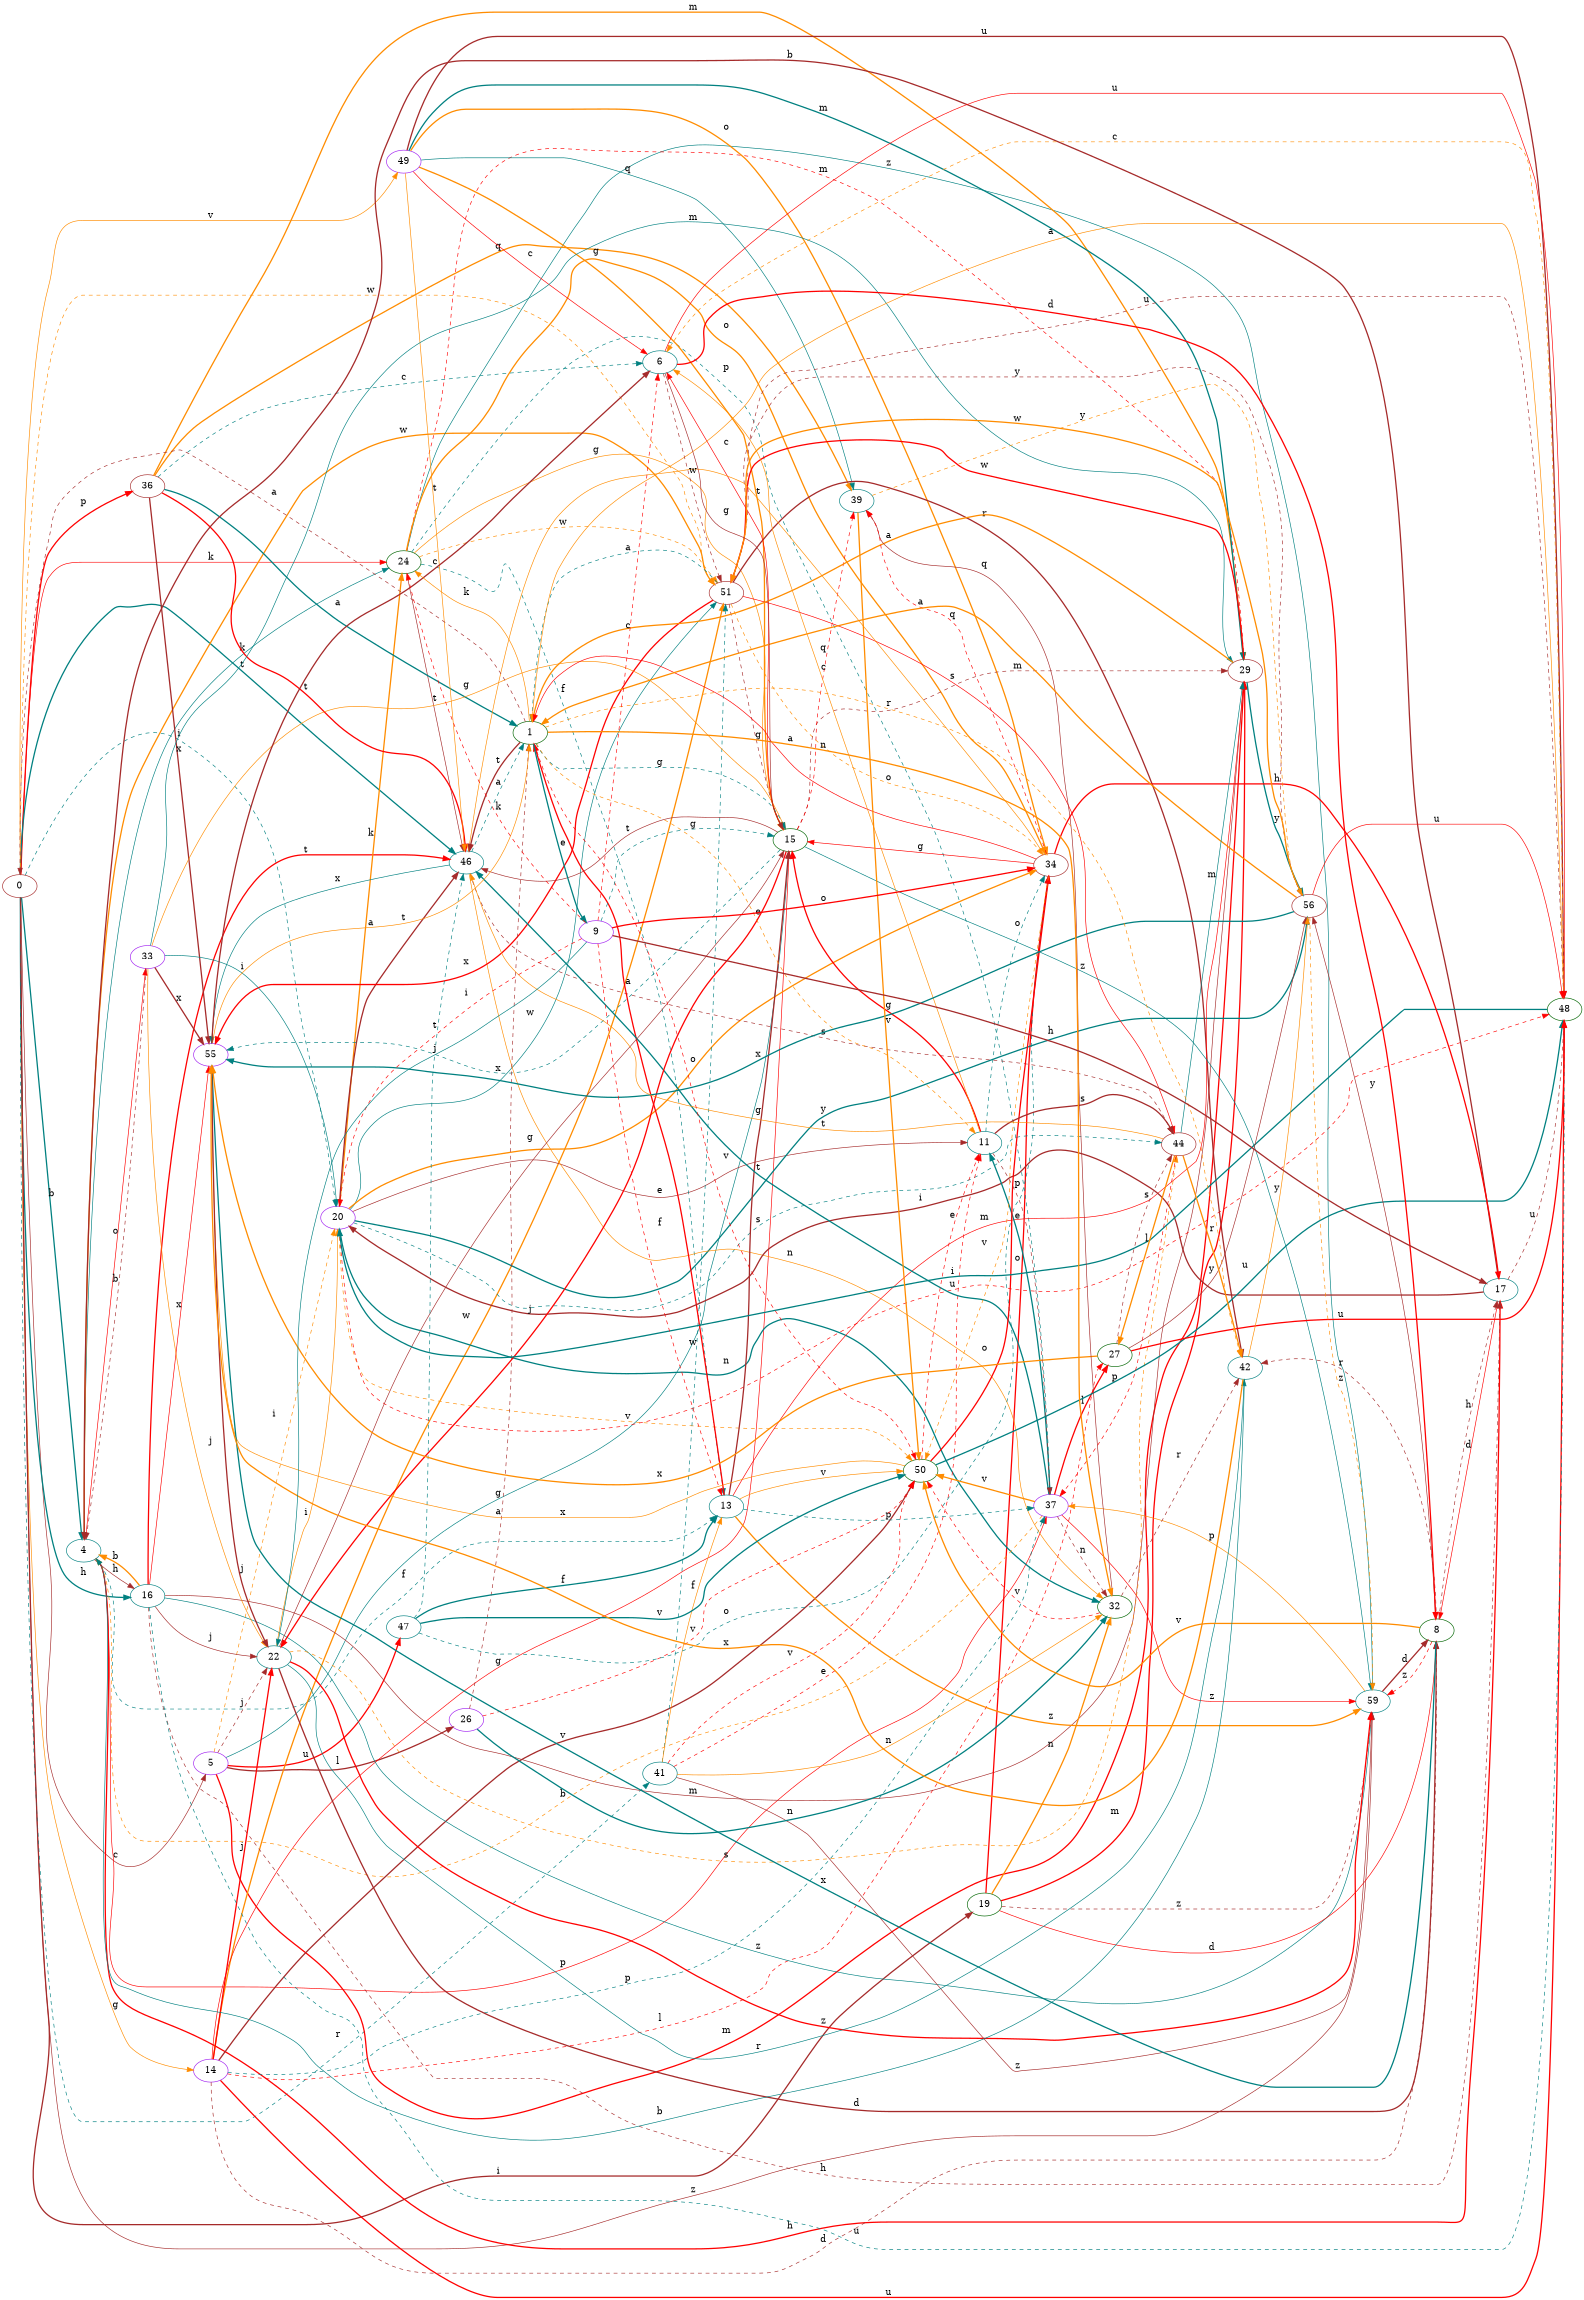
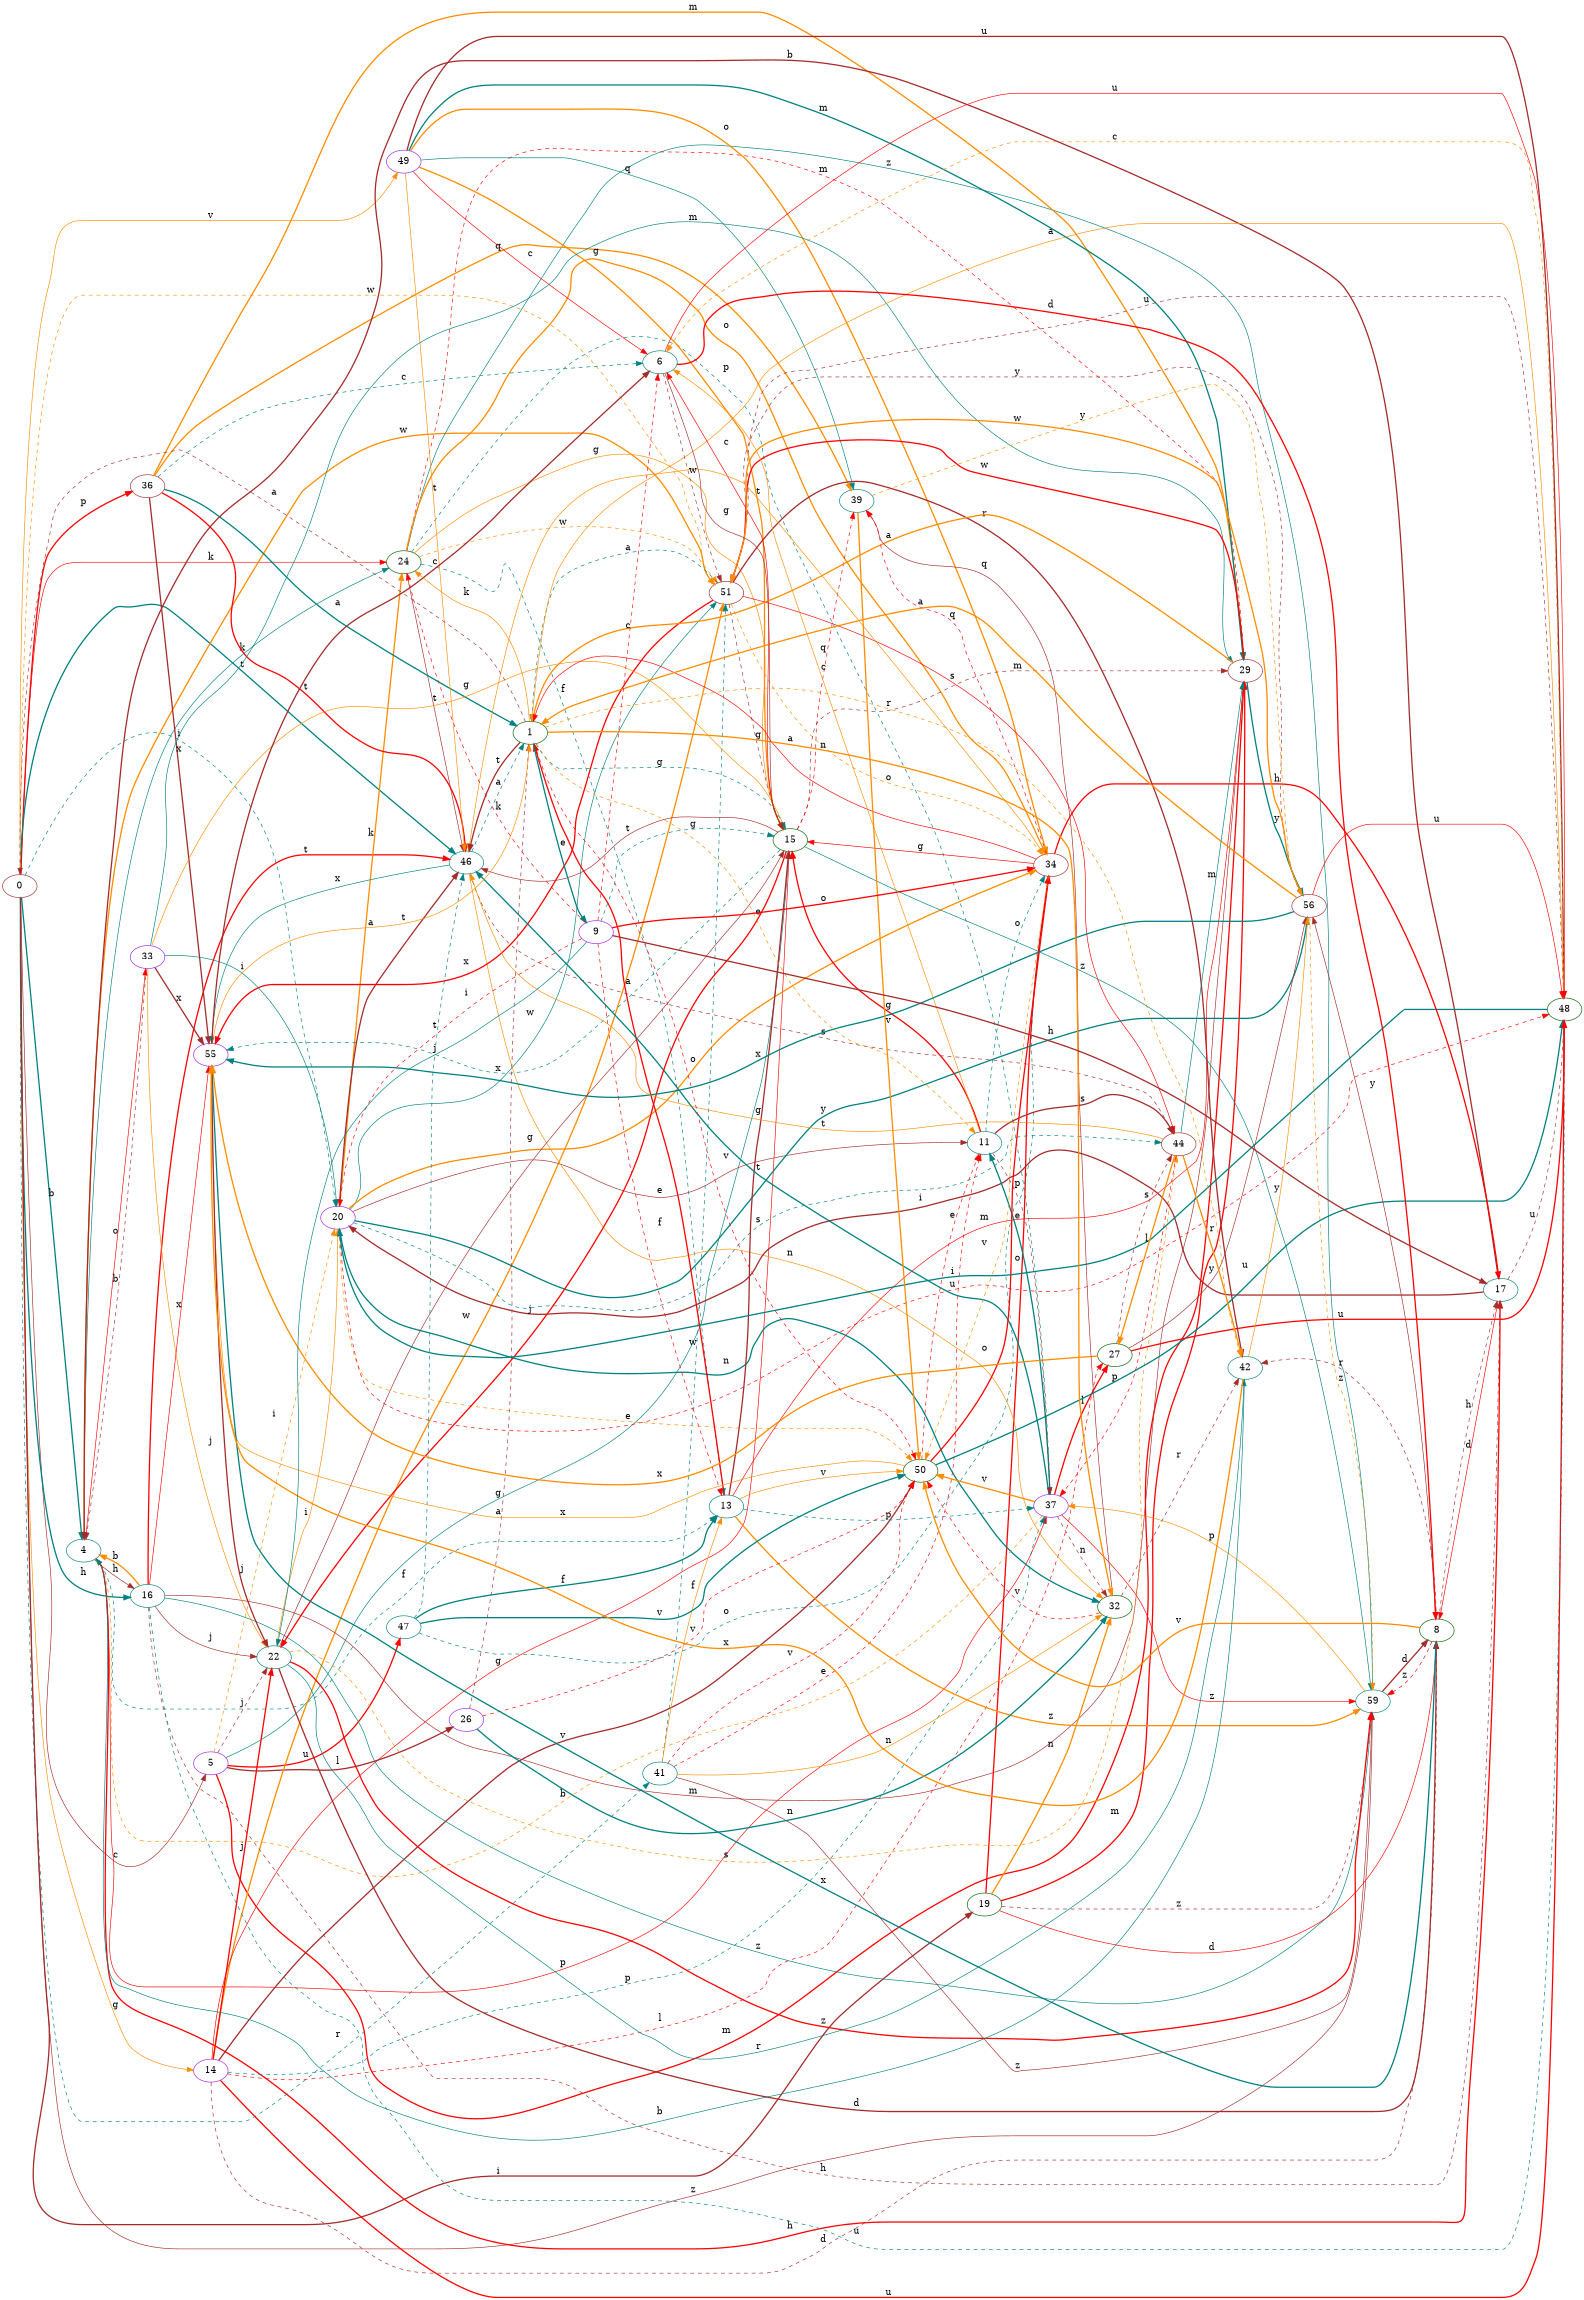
(628, 1417) -> (628, 1417)
